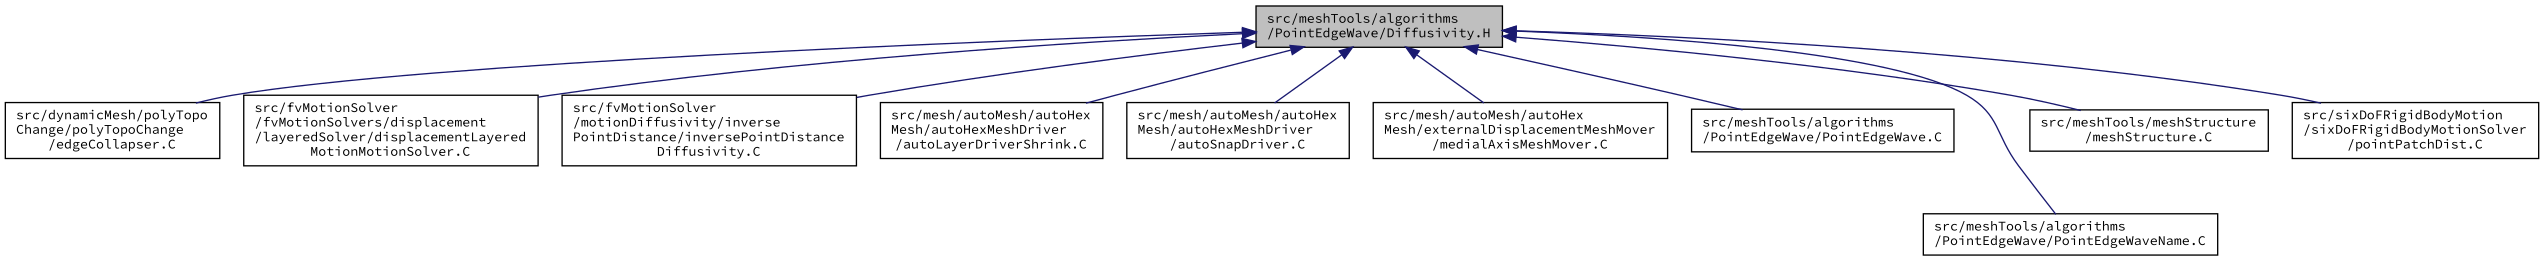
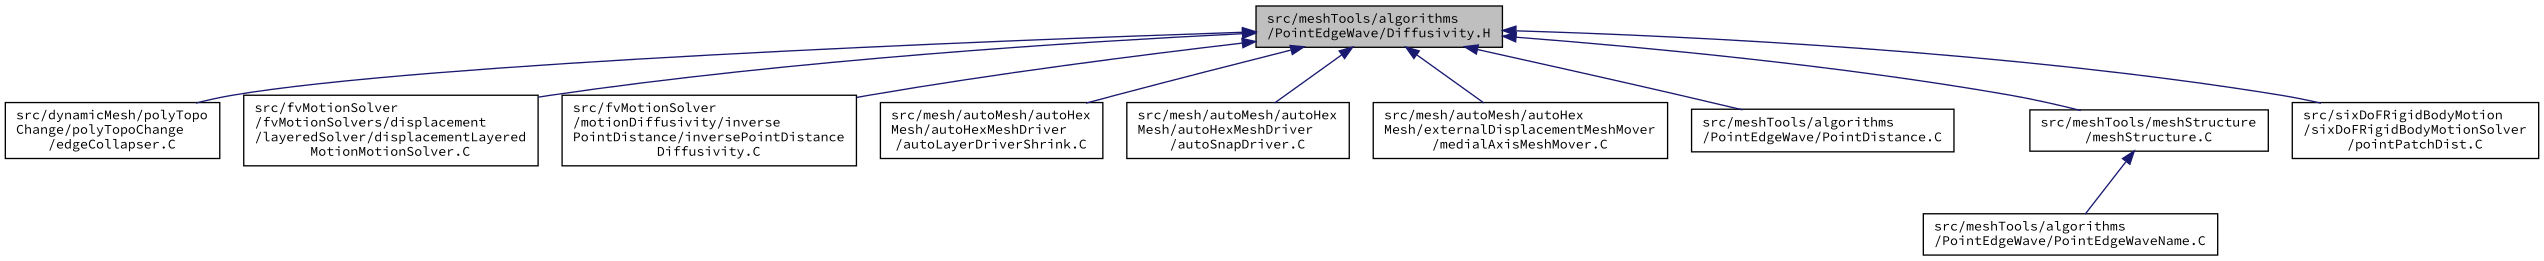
(1819, 56) -> (2105, 188)
(1823, 131) -> (1823, 131)
